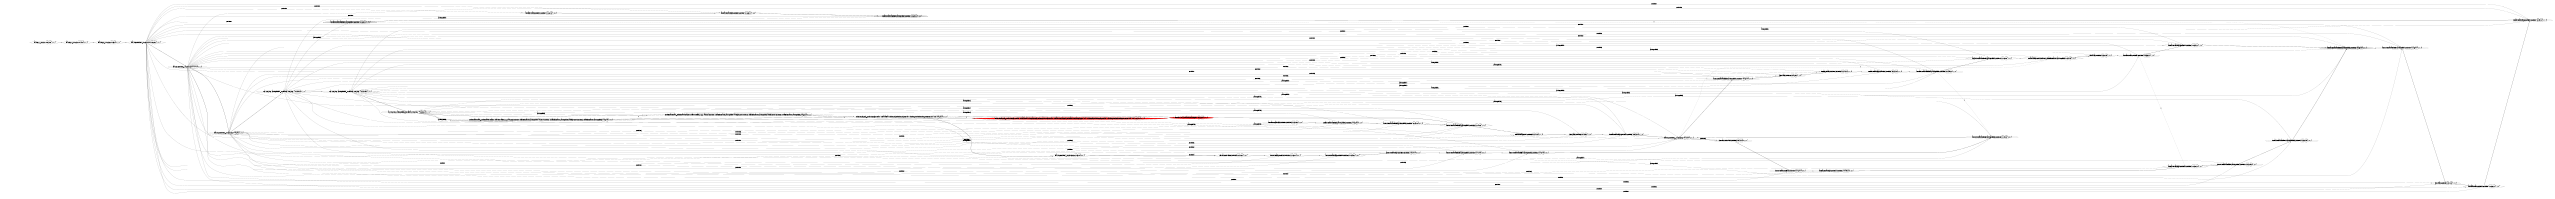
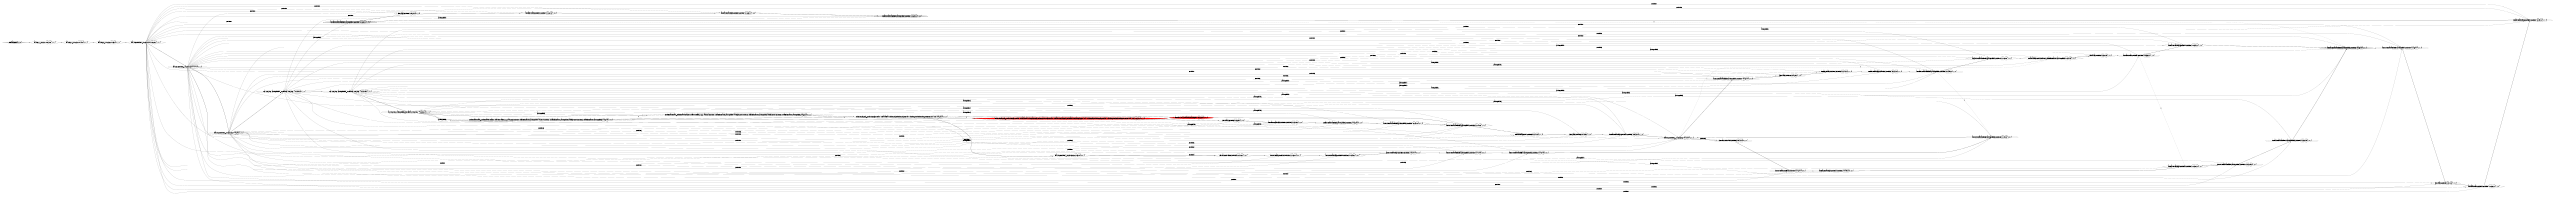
none -> (409, 14)
none -> (15, 43)
none -> (1234, 121)
